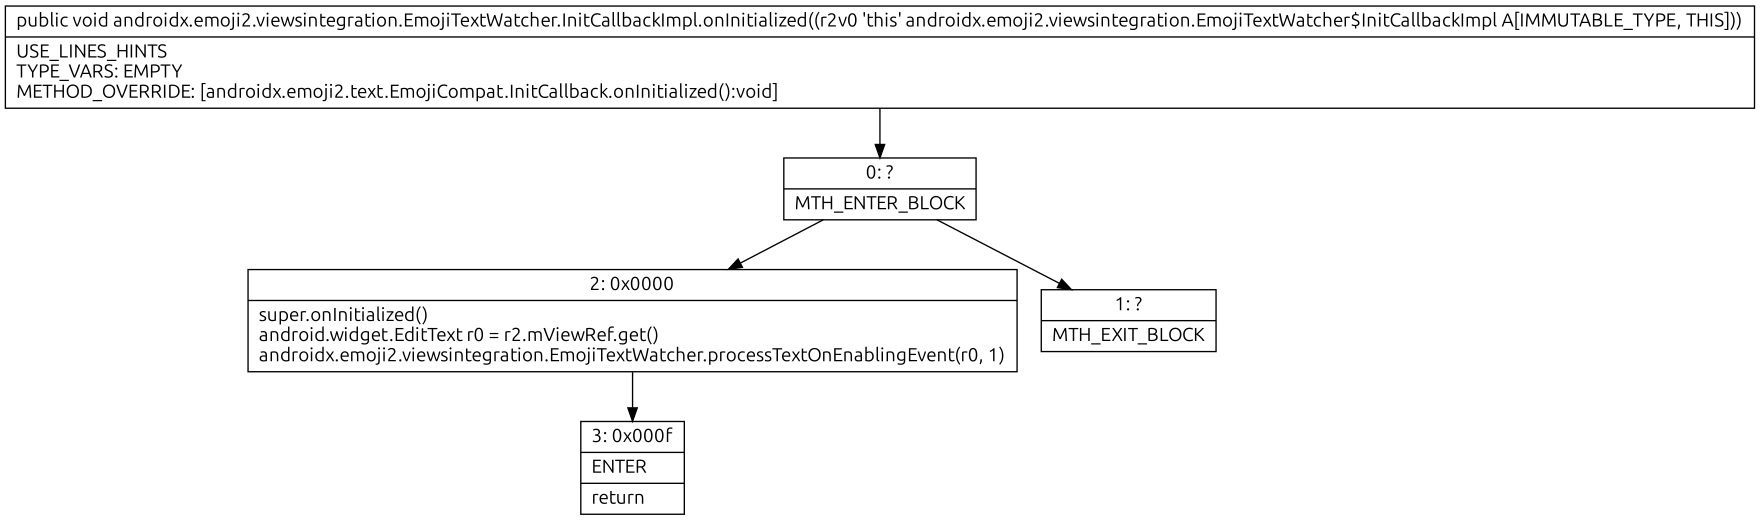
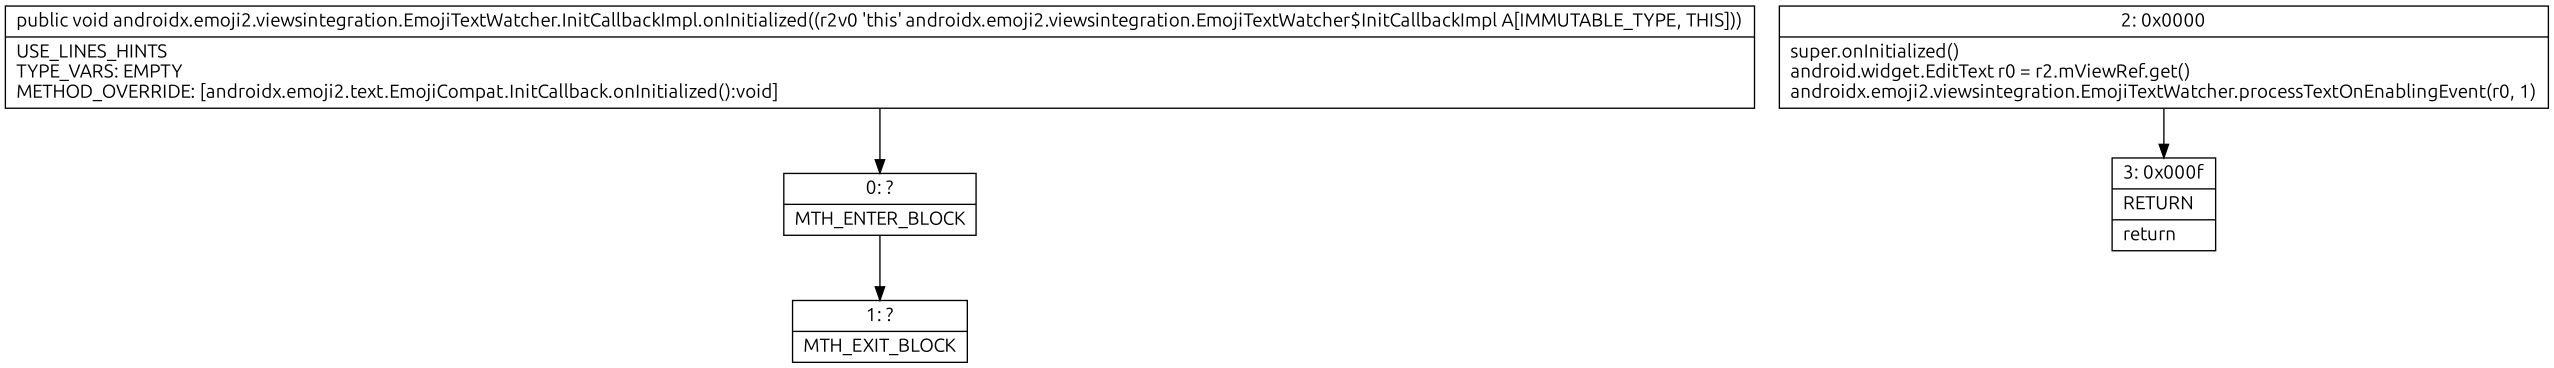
(782, 241) -> none
(620, 467) -> (2159, 204)
